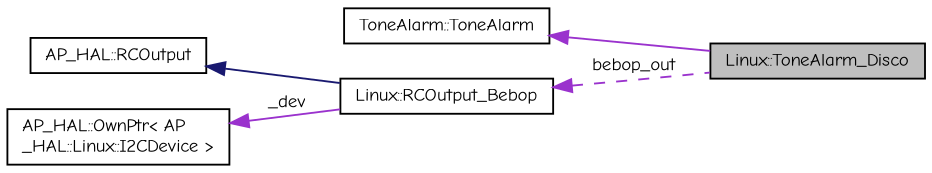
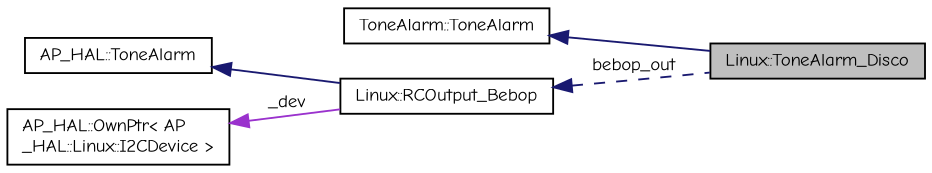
(639, 44) -> (639, 44)
(118, 55) -> (118, 55)
(641, 79) -> (641, 79)
